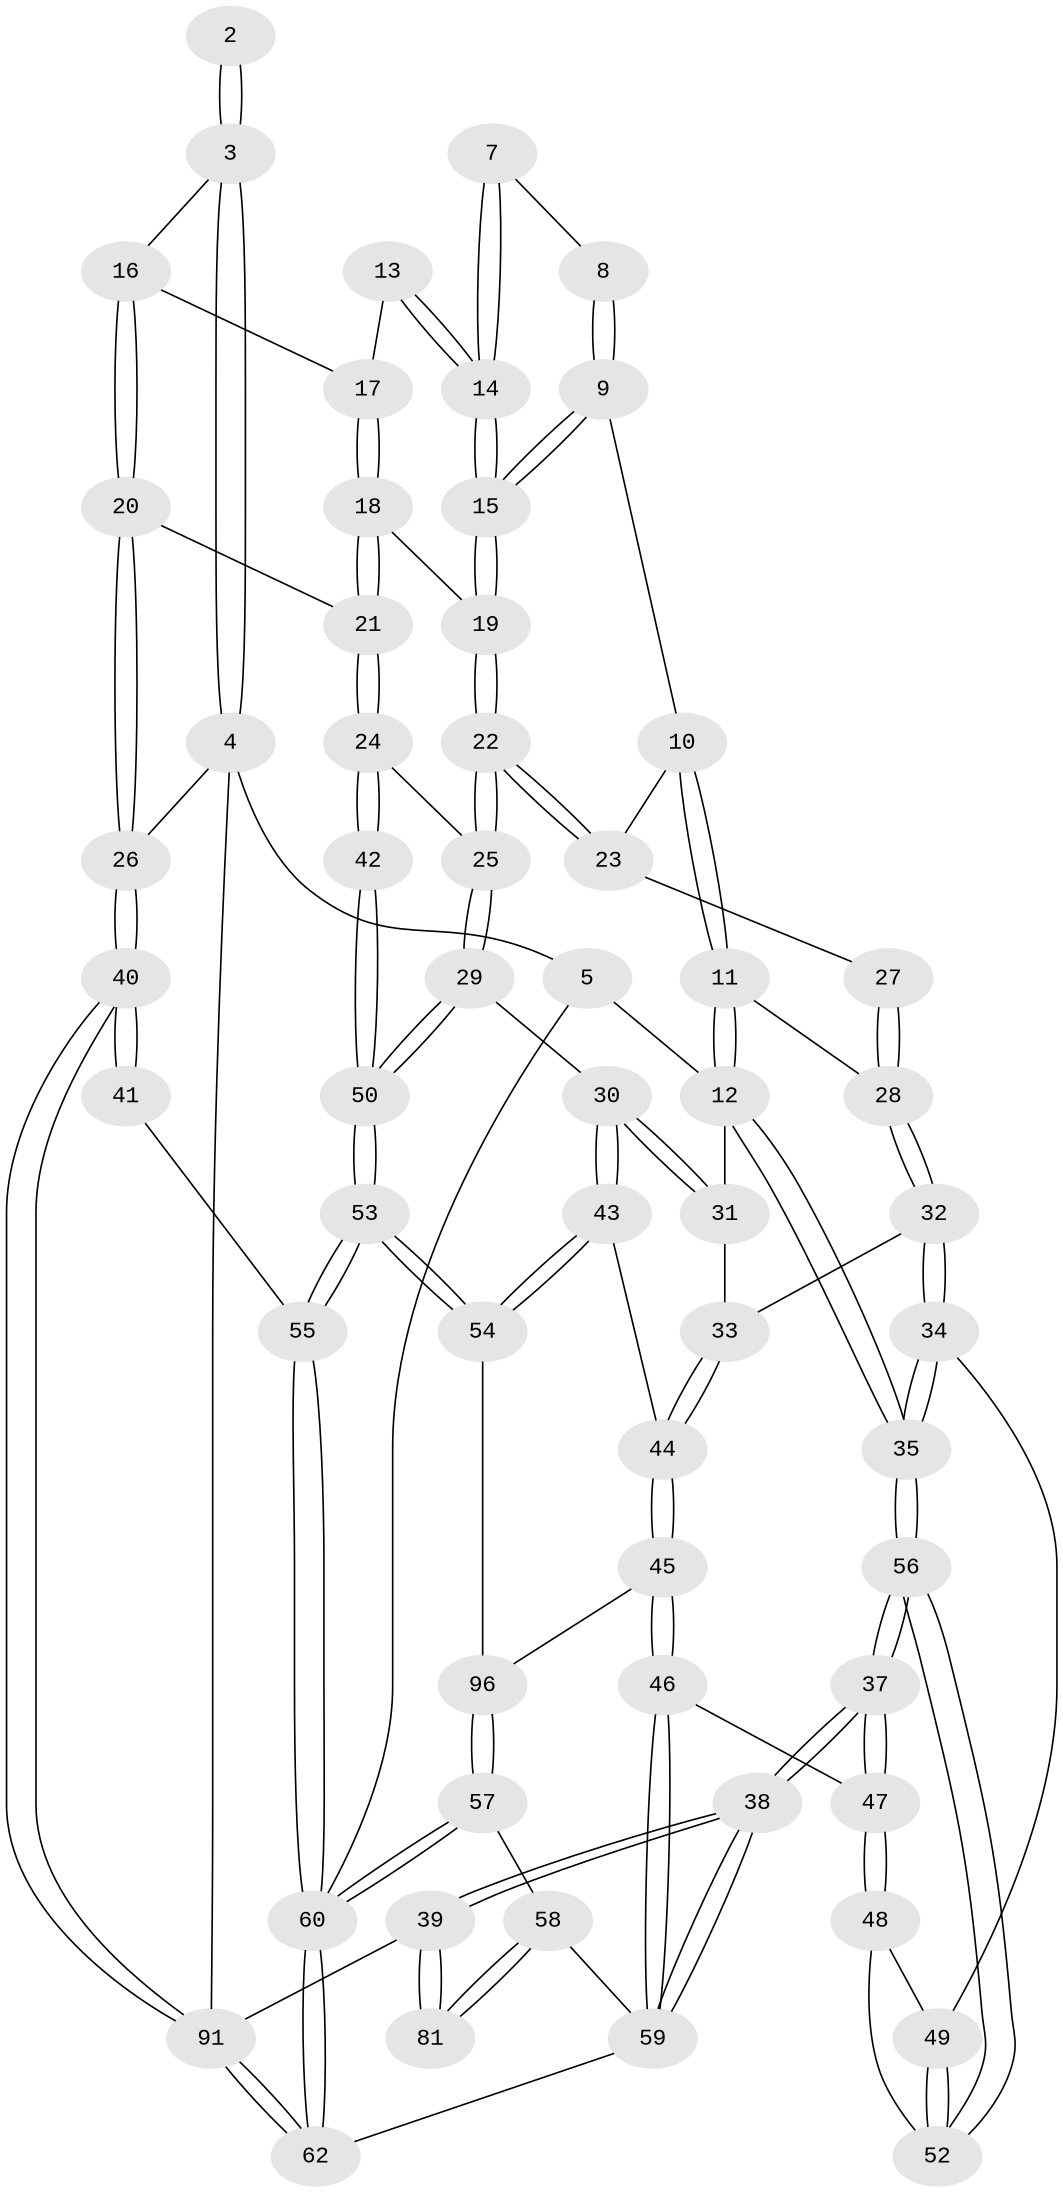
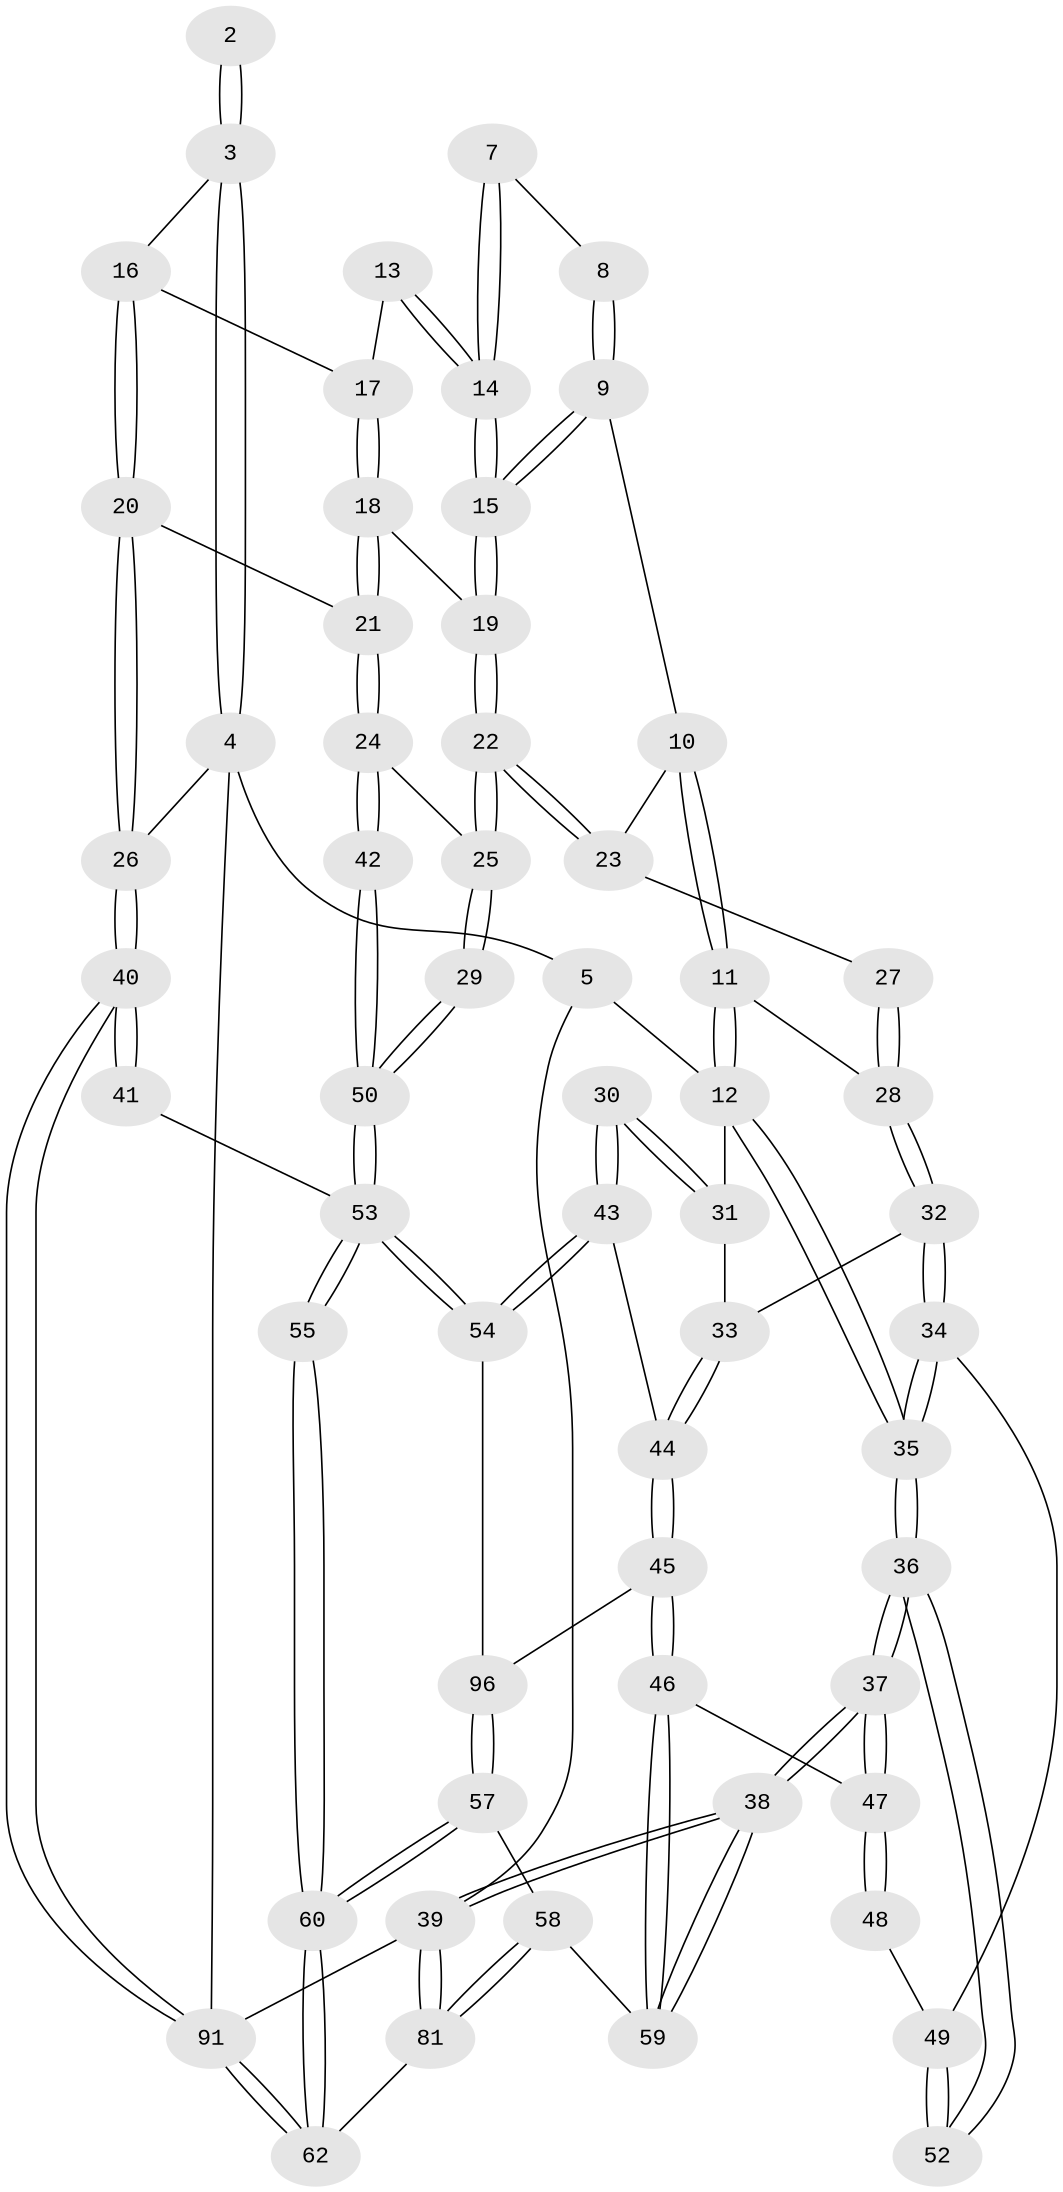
(534, 1034) -> none
(204, 1200) -> (245, 1155)
(394, 1435) -> (573, 1471)
(906, 1567) -> (906, 1567)
(873, 2046) -> none
(484, 2097) -> (373, 2098)
